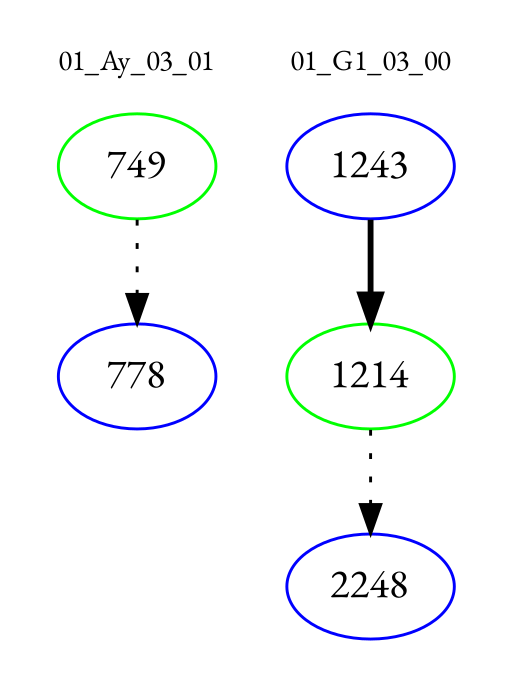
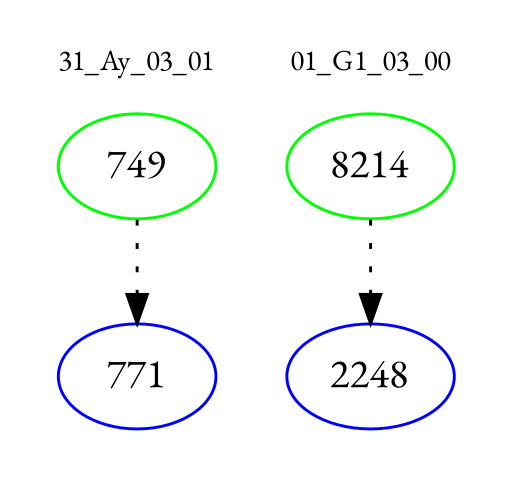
(137, 63) -> (137, 63)
(371, 166) -> none
(137, 376) -> (137, 376)
(371, 376) -> (371, 166)
